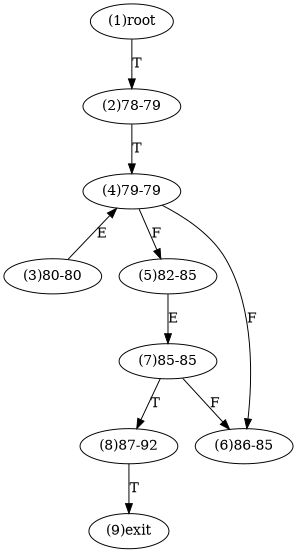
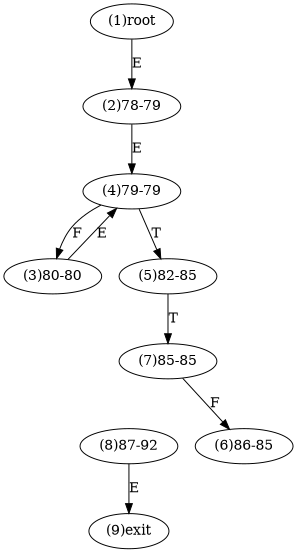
(137, 64) -> (137, 64)
(137, 149) -> (137, 149)
(156, 234) -> (156, 234)
(241, 296) -> (76, 223)
(173, 319) -> (173, 319)
(151, 399) -> none
(134, 489) -> (134, 489)
